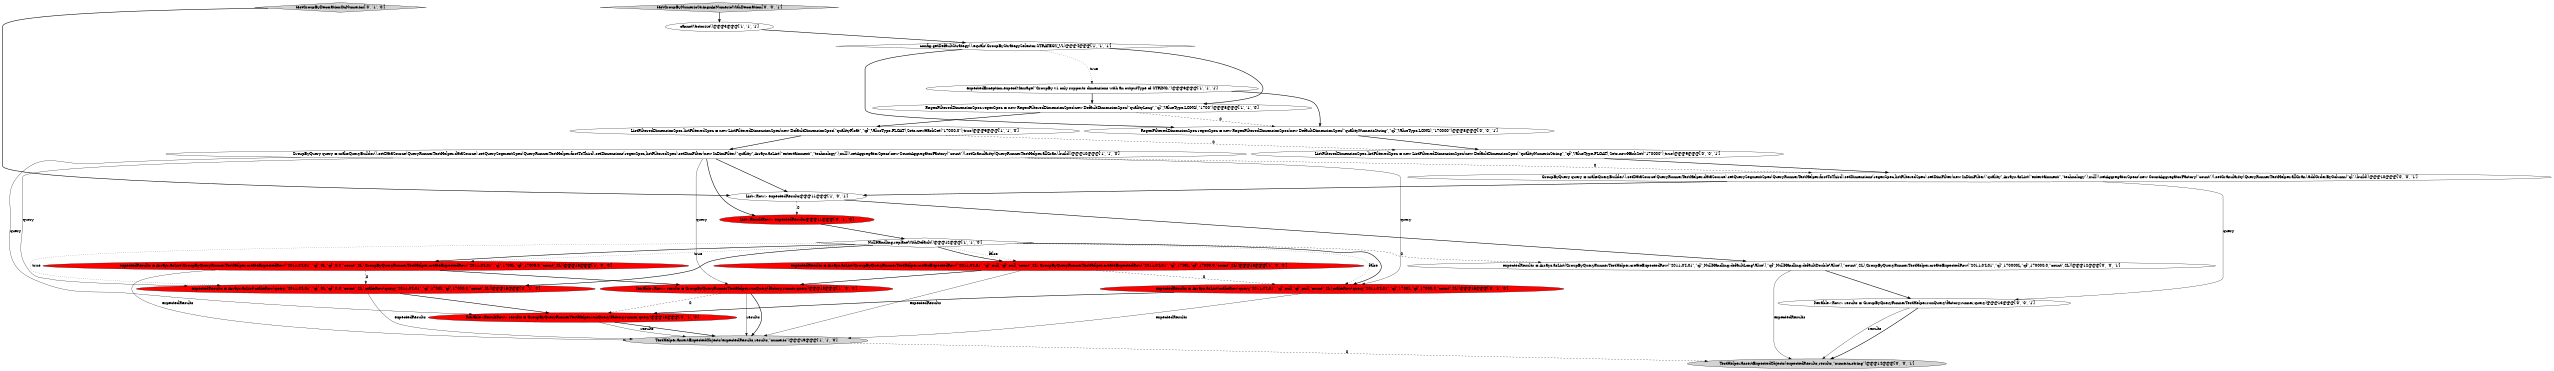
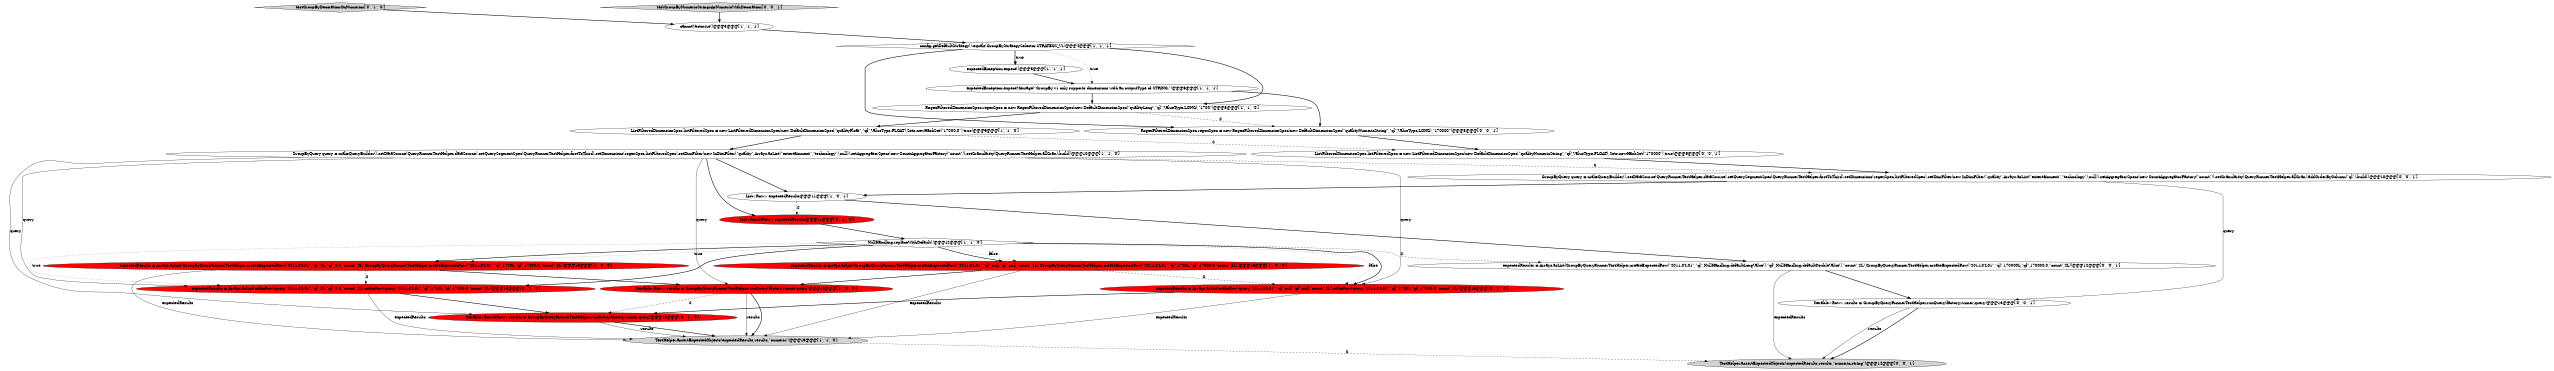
none -> (1016, 69)
(161, 181) -> (527, 17)
